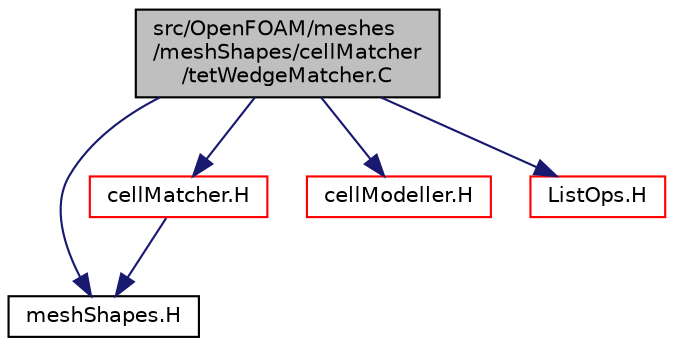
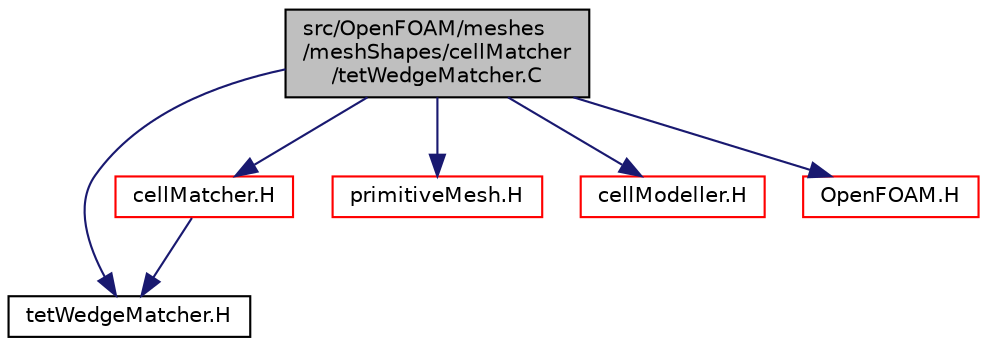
none -> (437, 197)
(598, 197) -> (891, 197)
(104, 317) -> (129, 317)
